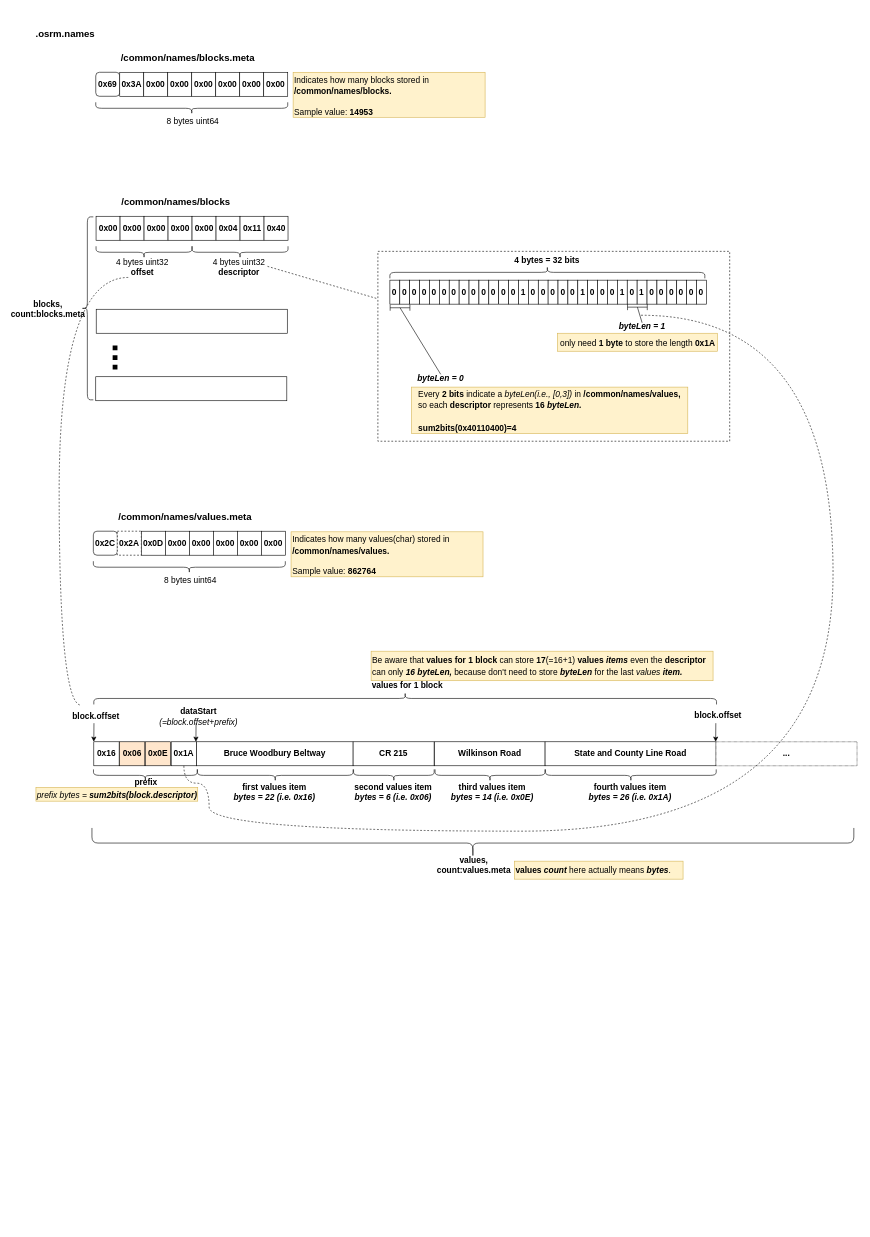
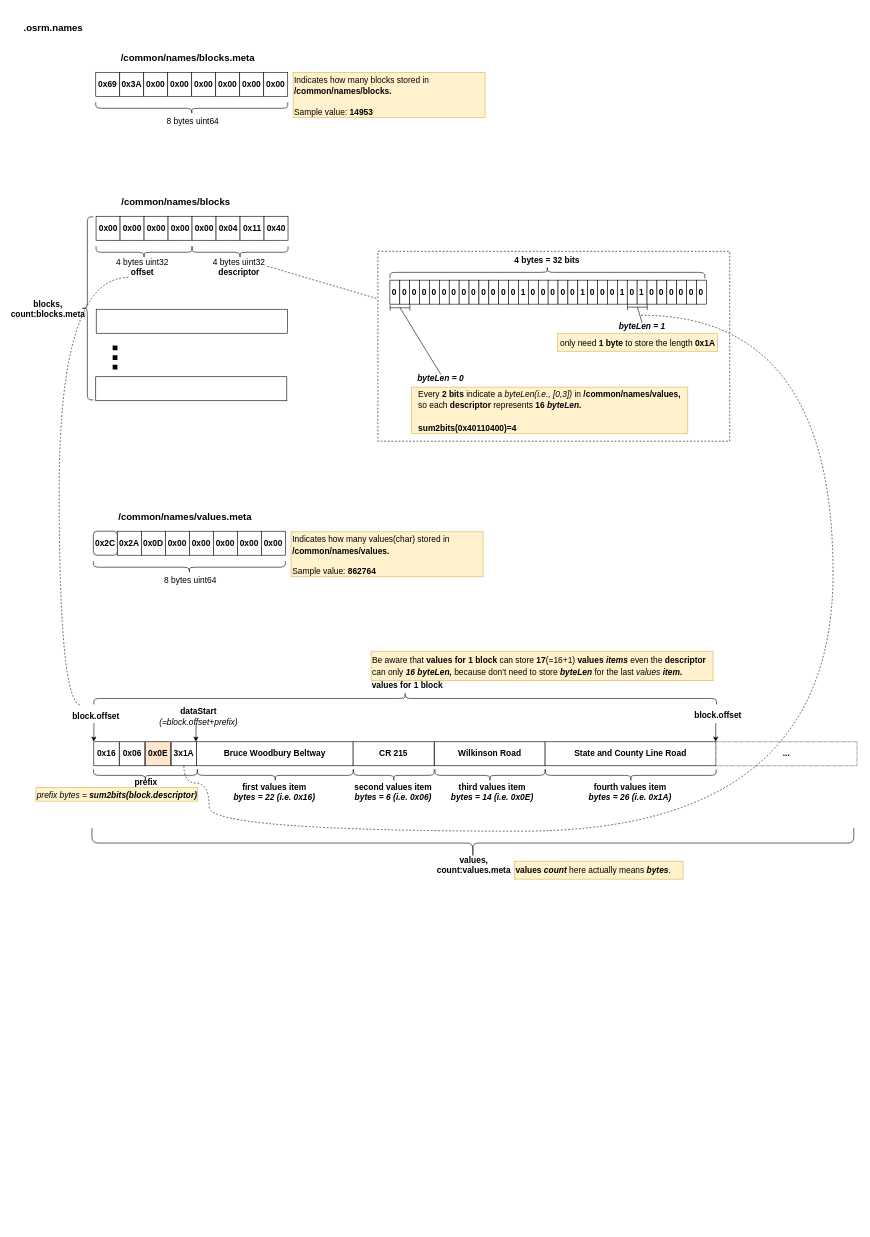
(108, 33) -> (96, 27)
(108, 84) -> (108, 84)
(129, 543) -> (129, 543)
(132, 754) -> (132, 754)
(184, 754) -> (184, 754)
